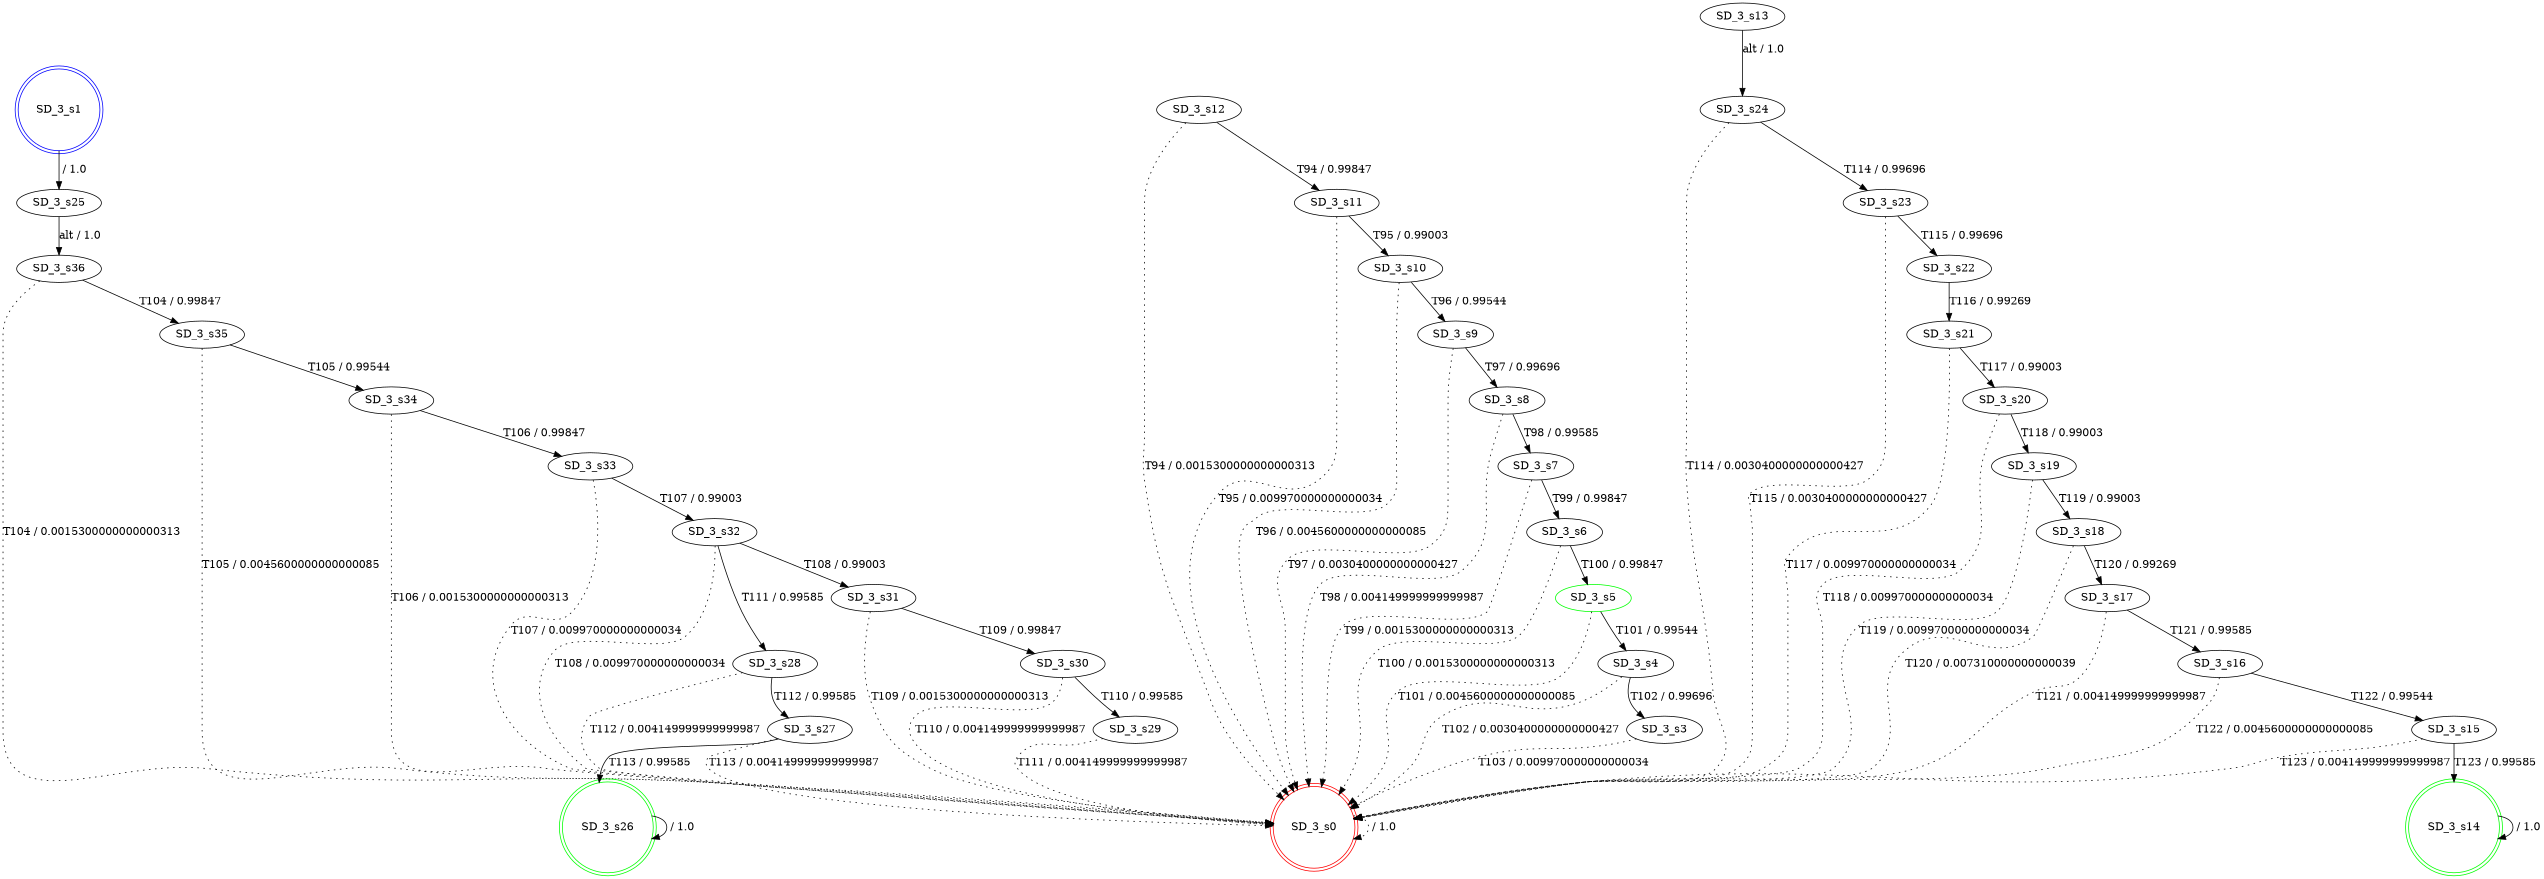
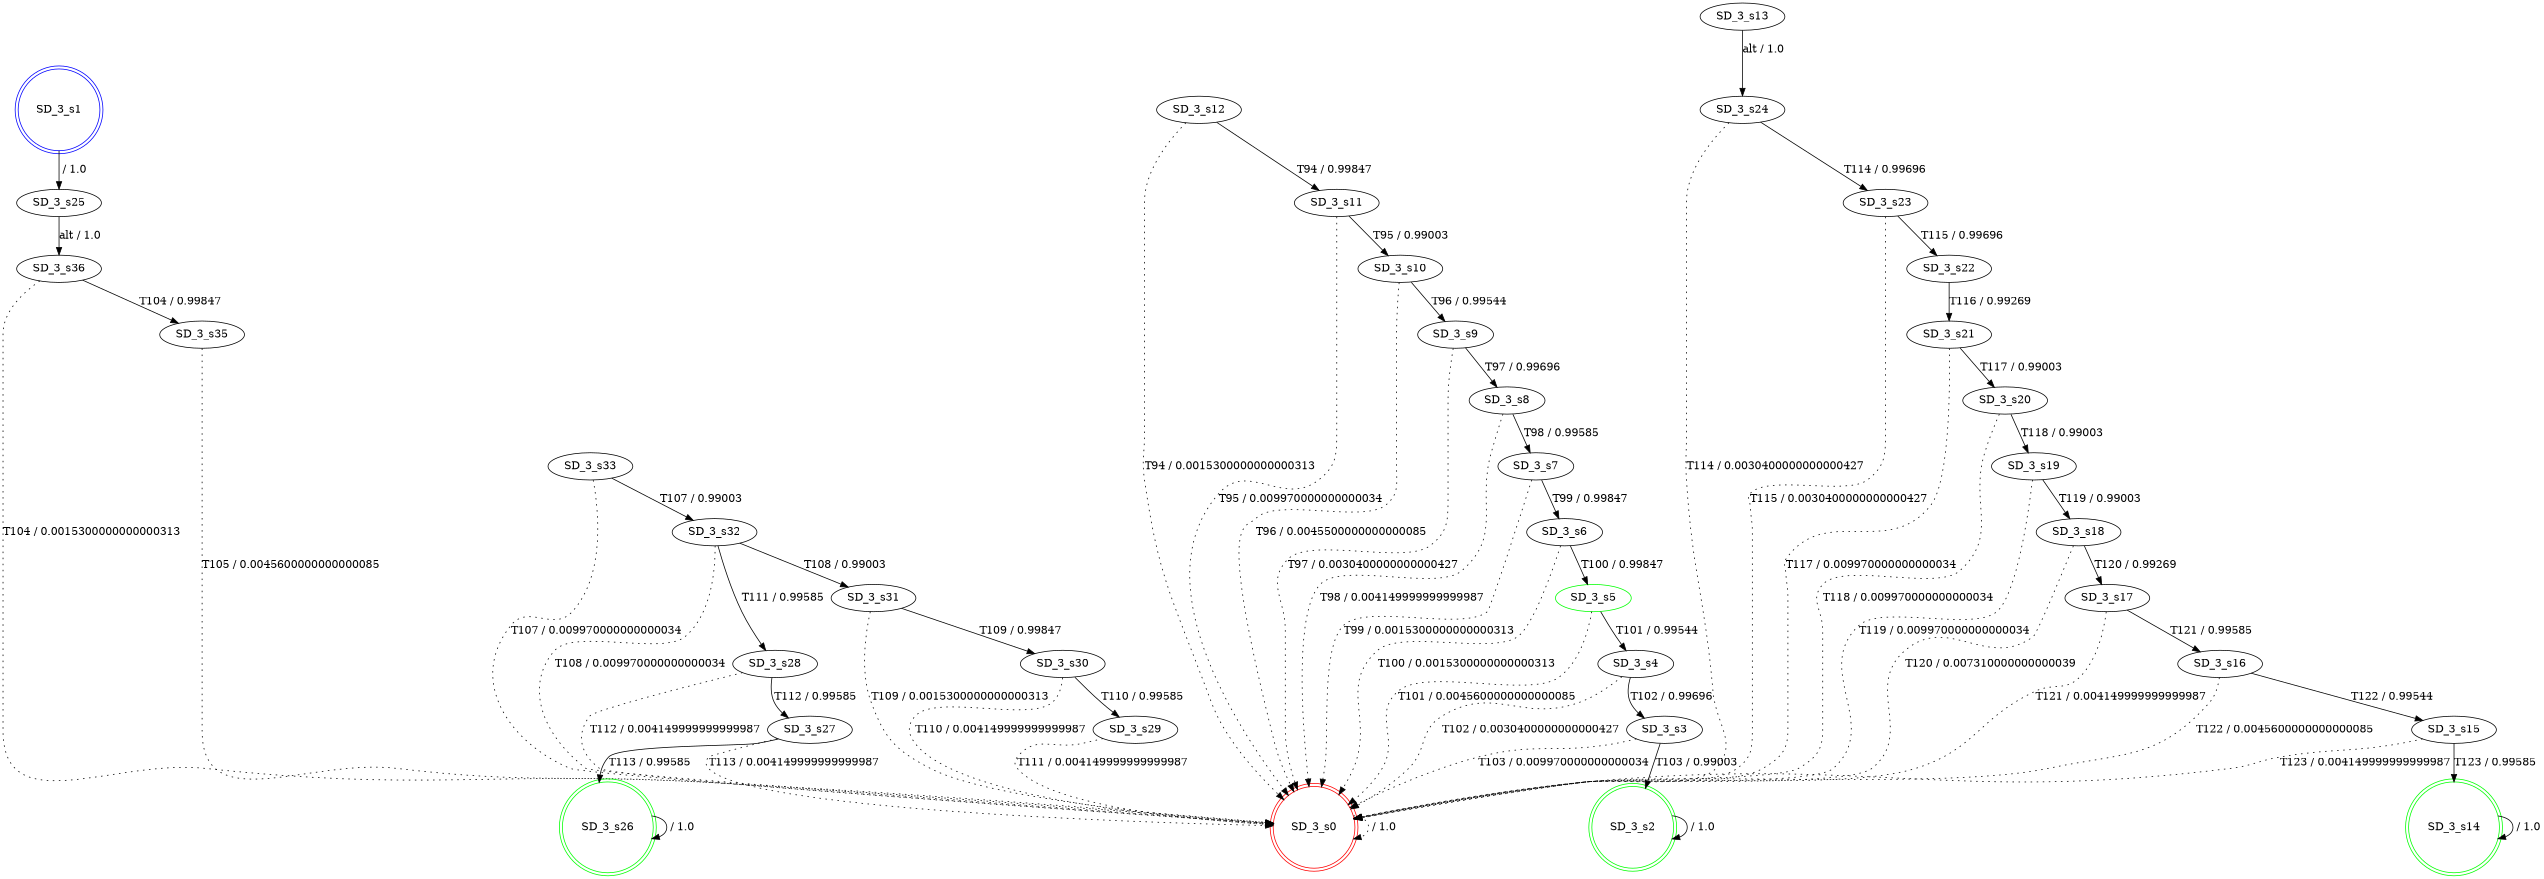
(391, 401) -> none
(1341, 532) -> (1341, 532)
none -> (1633, 827)
